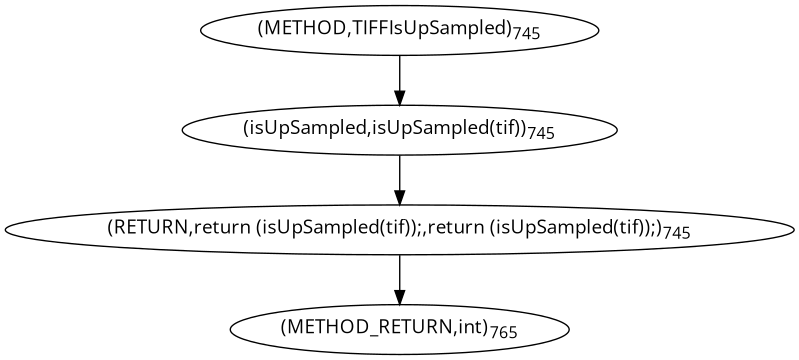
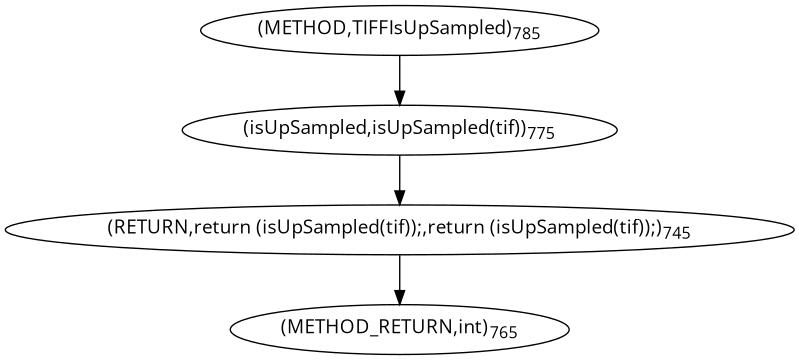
(527, 28) -> (527, 28)
(542, 128) -> (542, 128)
